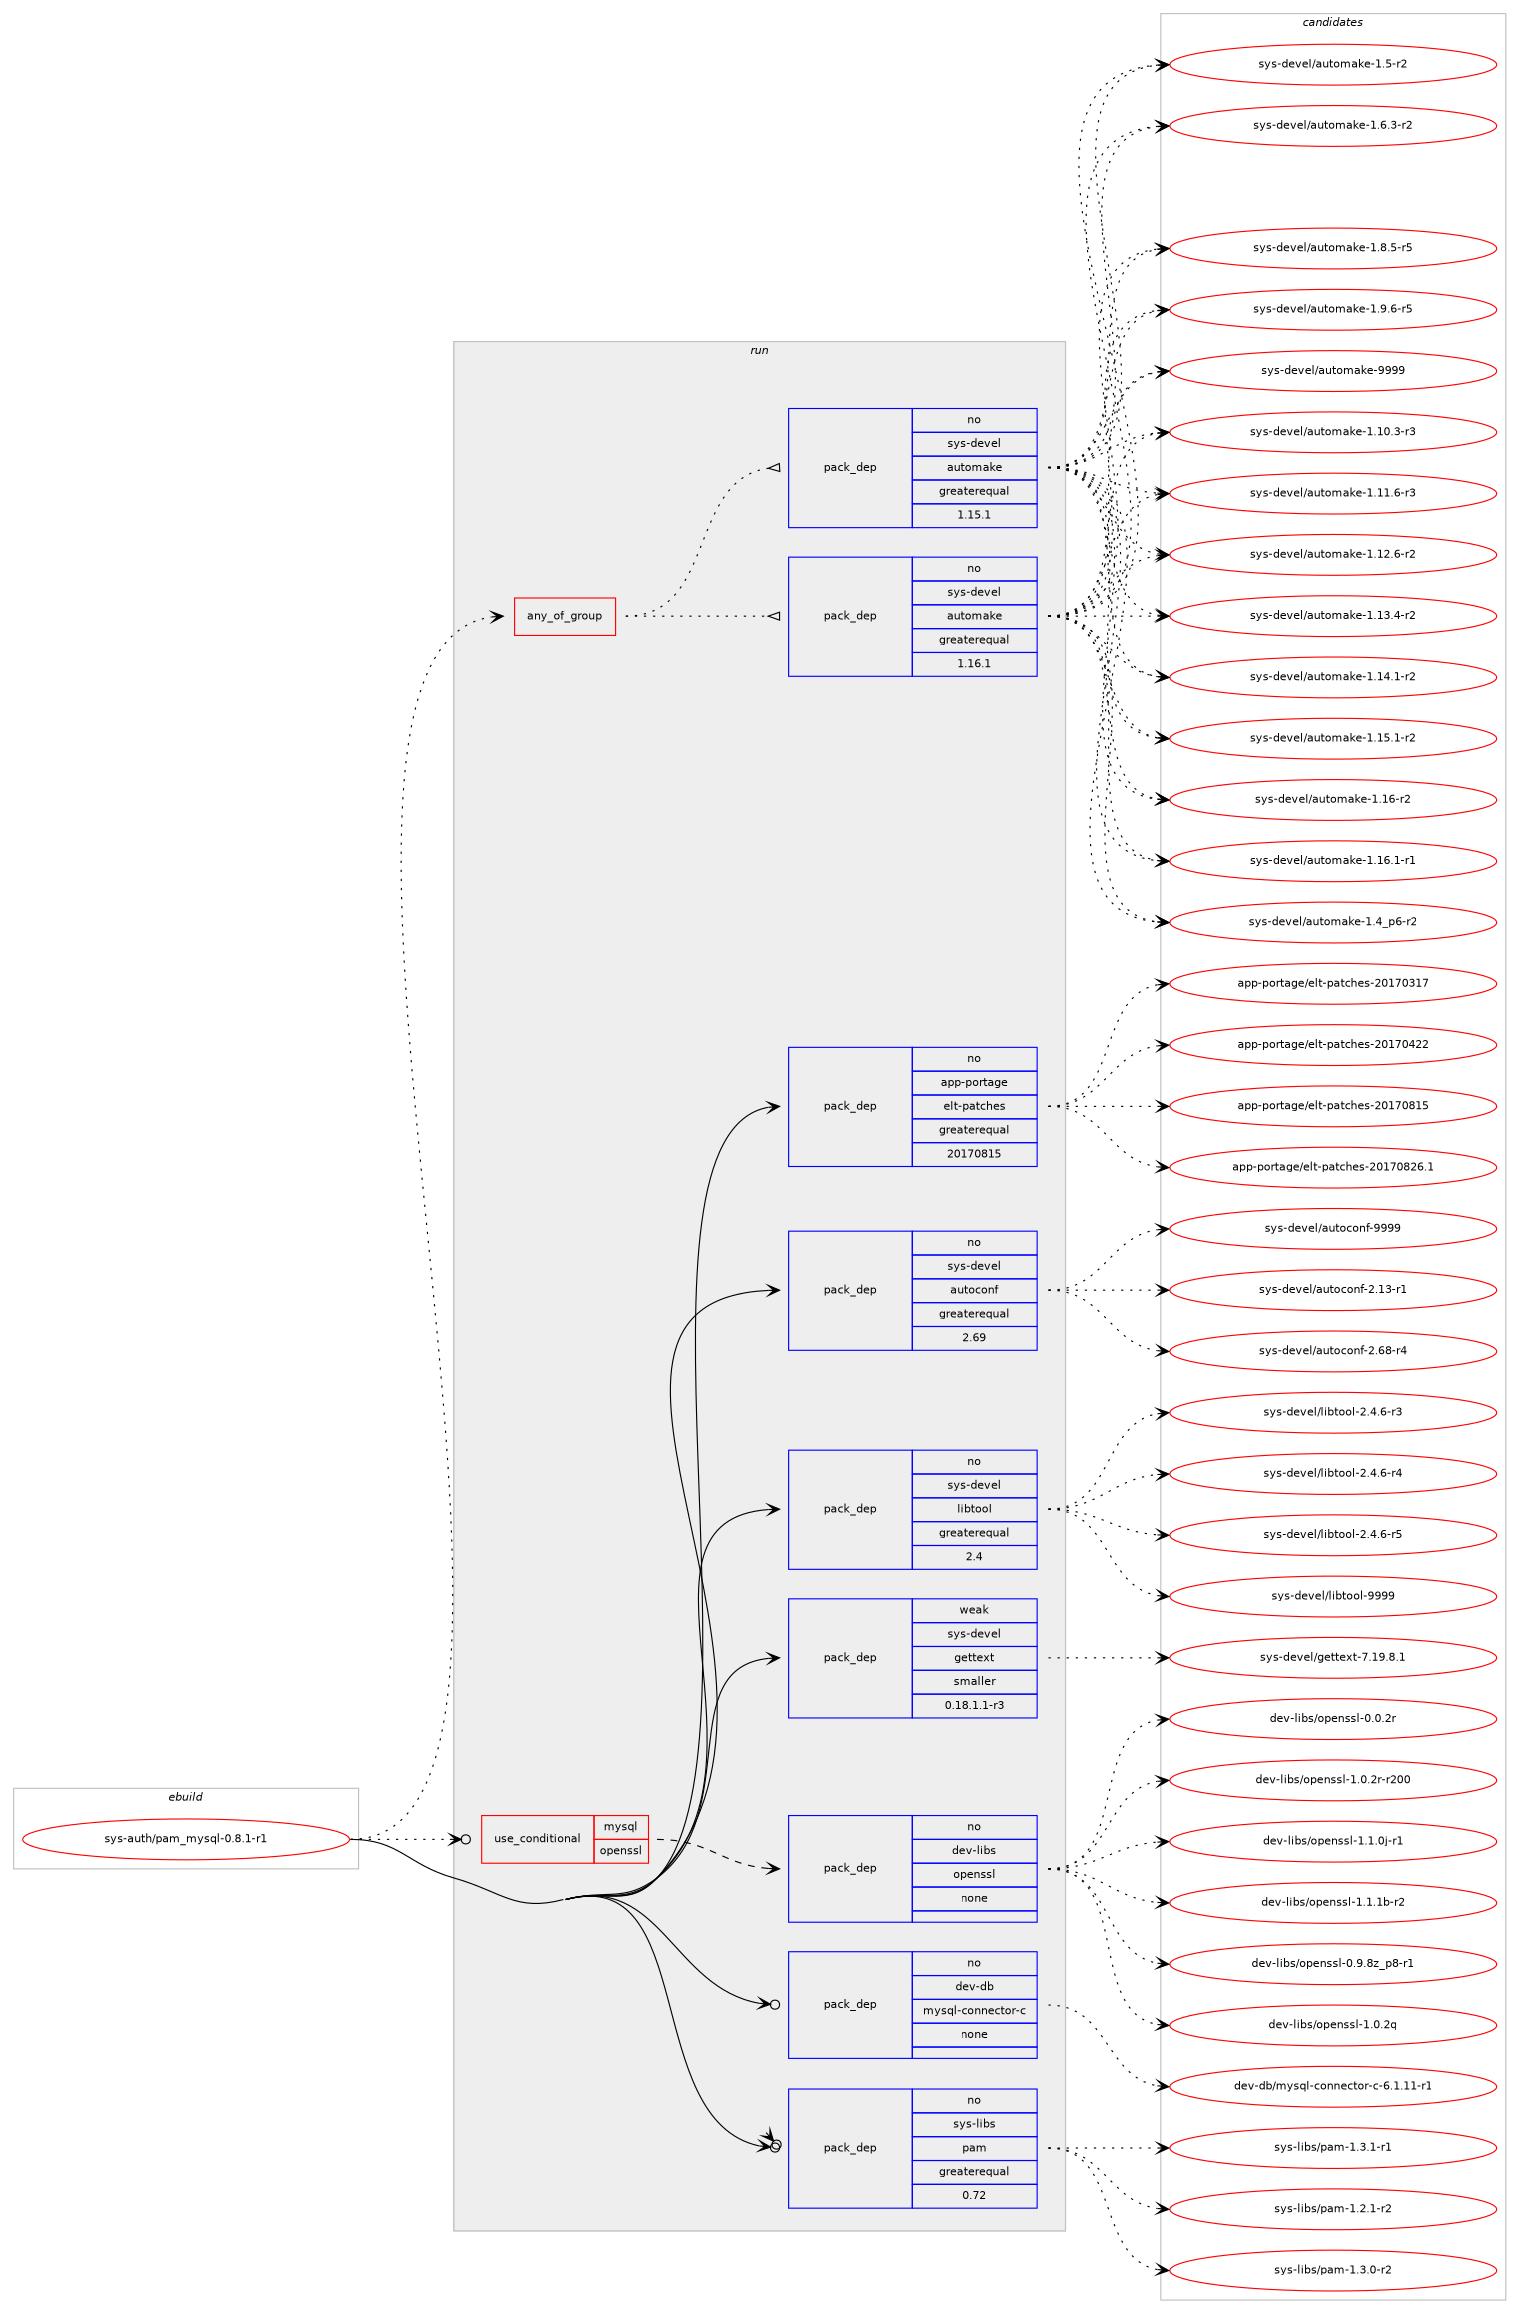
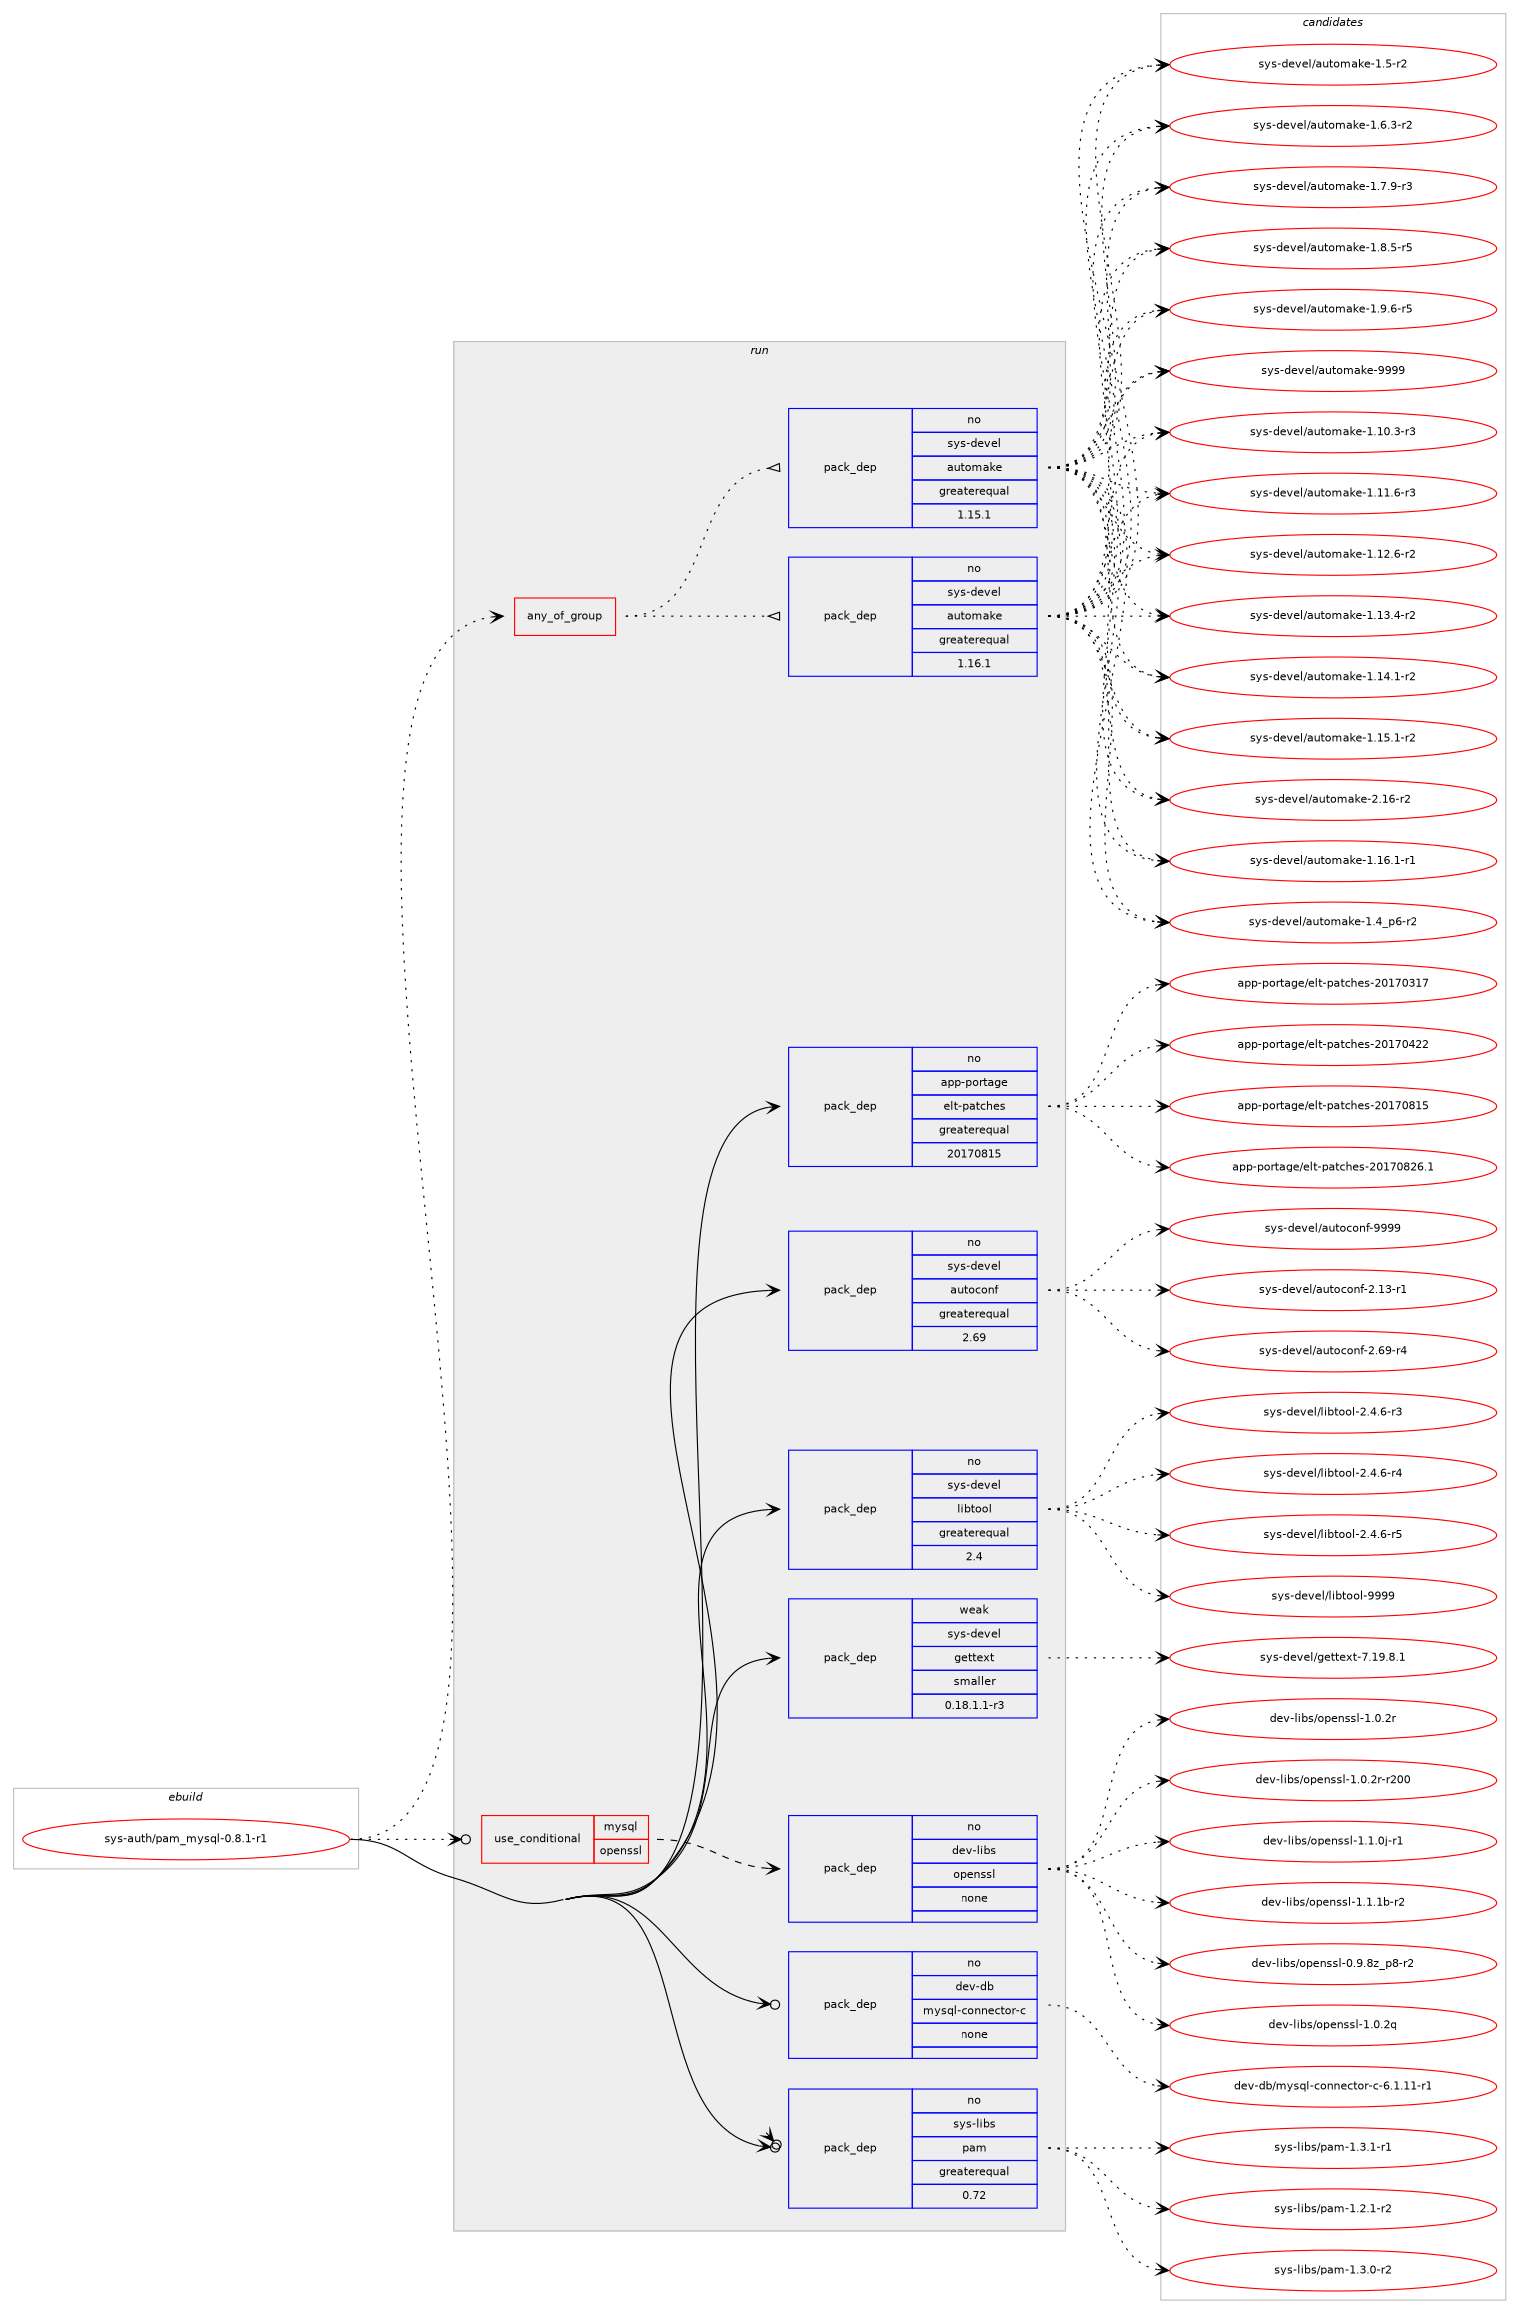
none -> (1333, 187)
(1333, 800) -> (1333, 800)
(1333, 1351) -> (1333, 1351)
(1333, 1719) -> (1333, 1719)
(1333, 1964) -> (1333, 1964)
